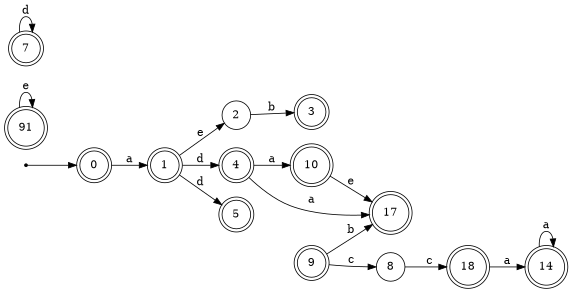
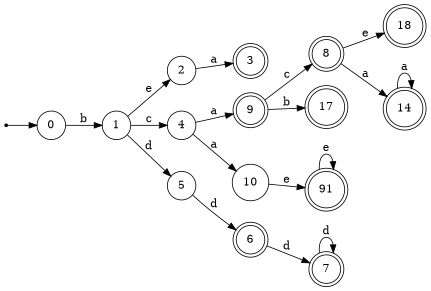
(272, 108) -> (214, 60)
(129, 159) -> (84, 119)
(201, 159) -> (149, 119)
(94, 165) -> (51, 125)
(165, 165) -> (116, 125)
(236, 165) -> (182, 125)
(312, 165) -> (251, 183)
(348, 187) -> (283, 186)
(301, 209) -> (211, 119)
(236, 215) -> (182, 186)
none -> (251, 240)
(429, 261) -> (366, 34)
(391, 267) -> (326, 54)
(503, 267) -> (361, 78)
